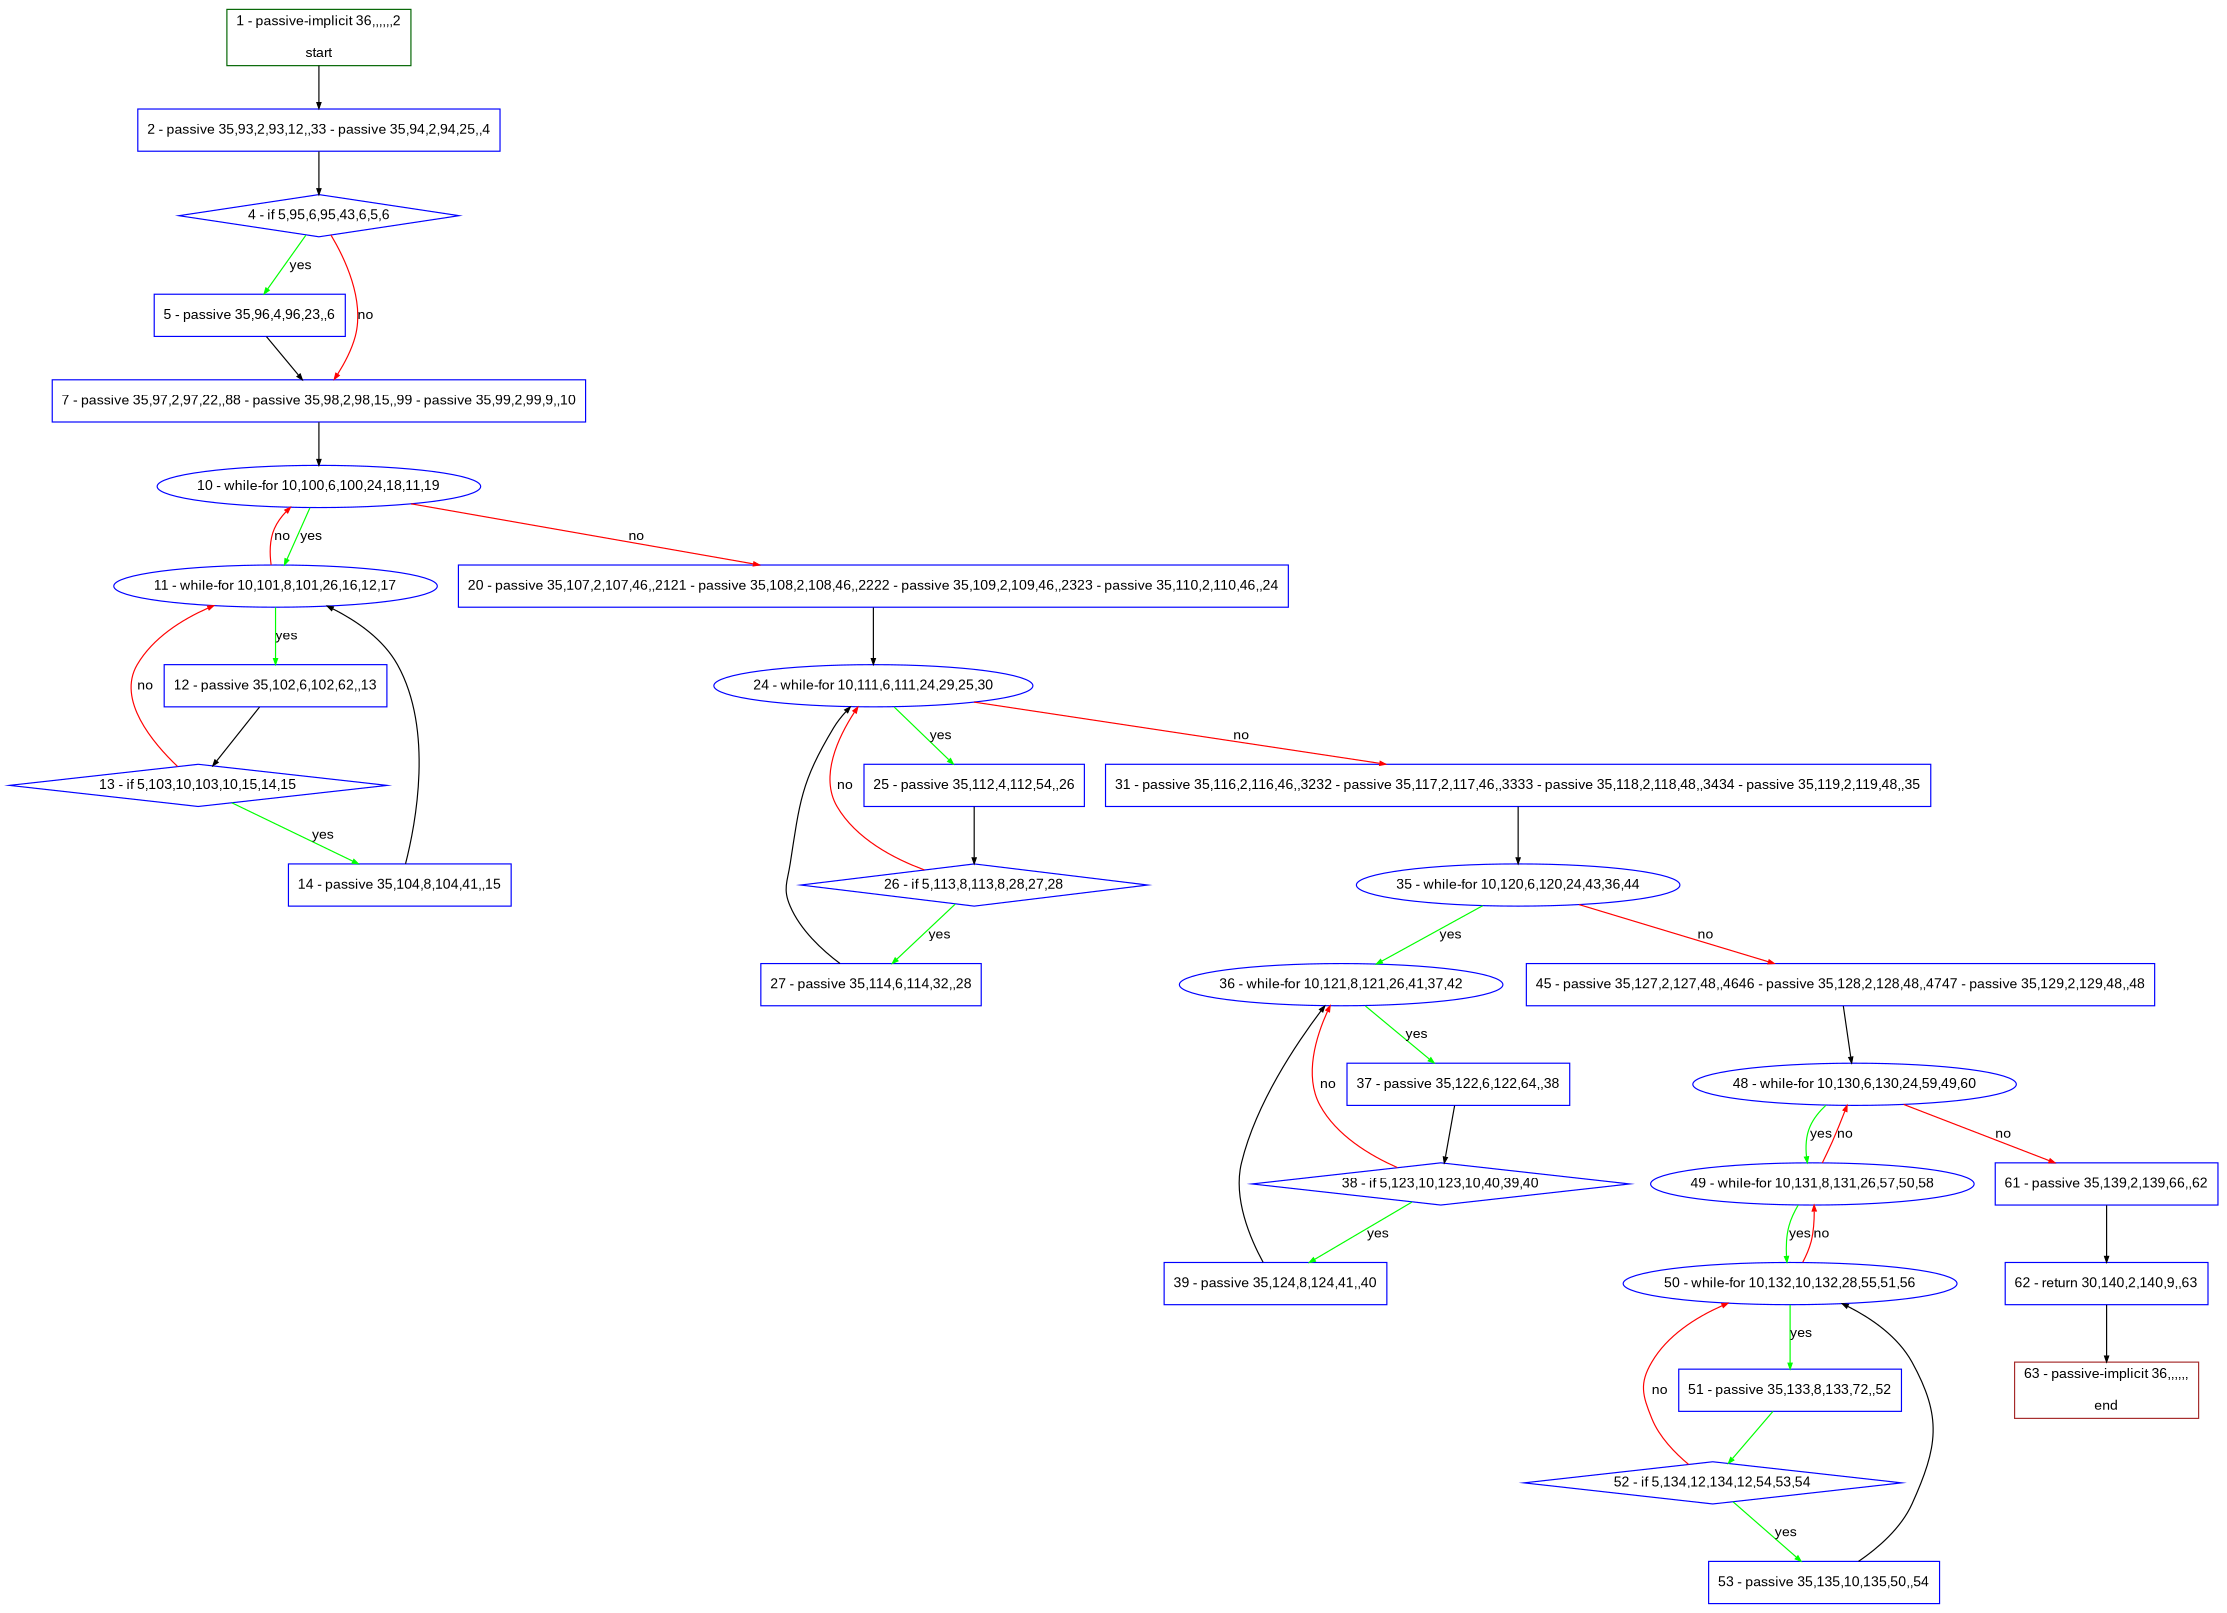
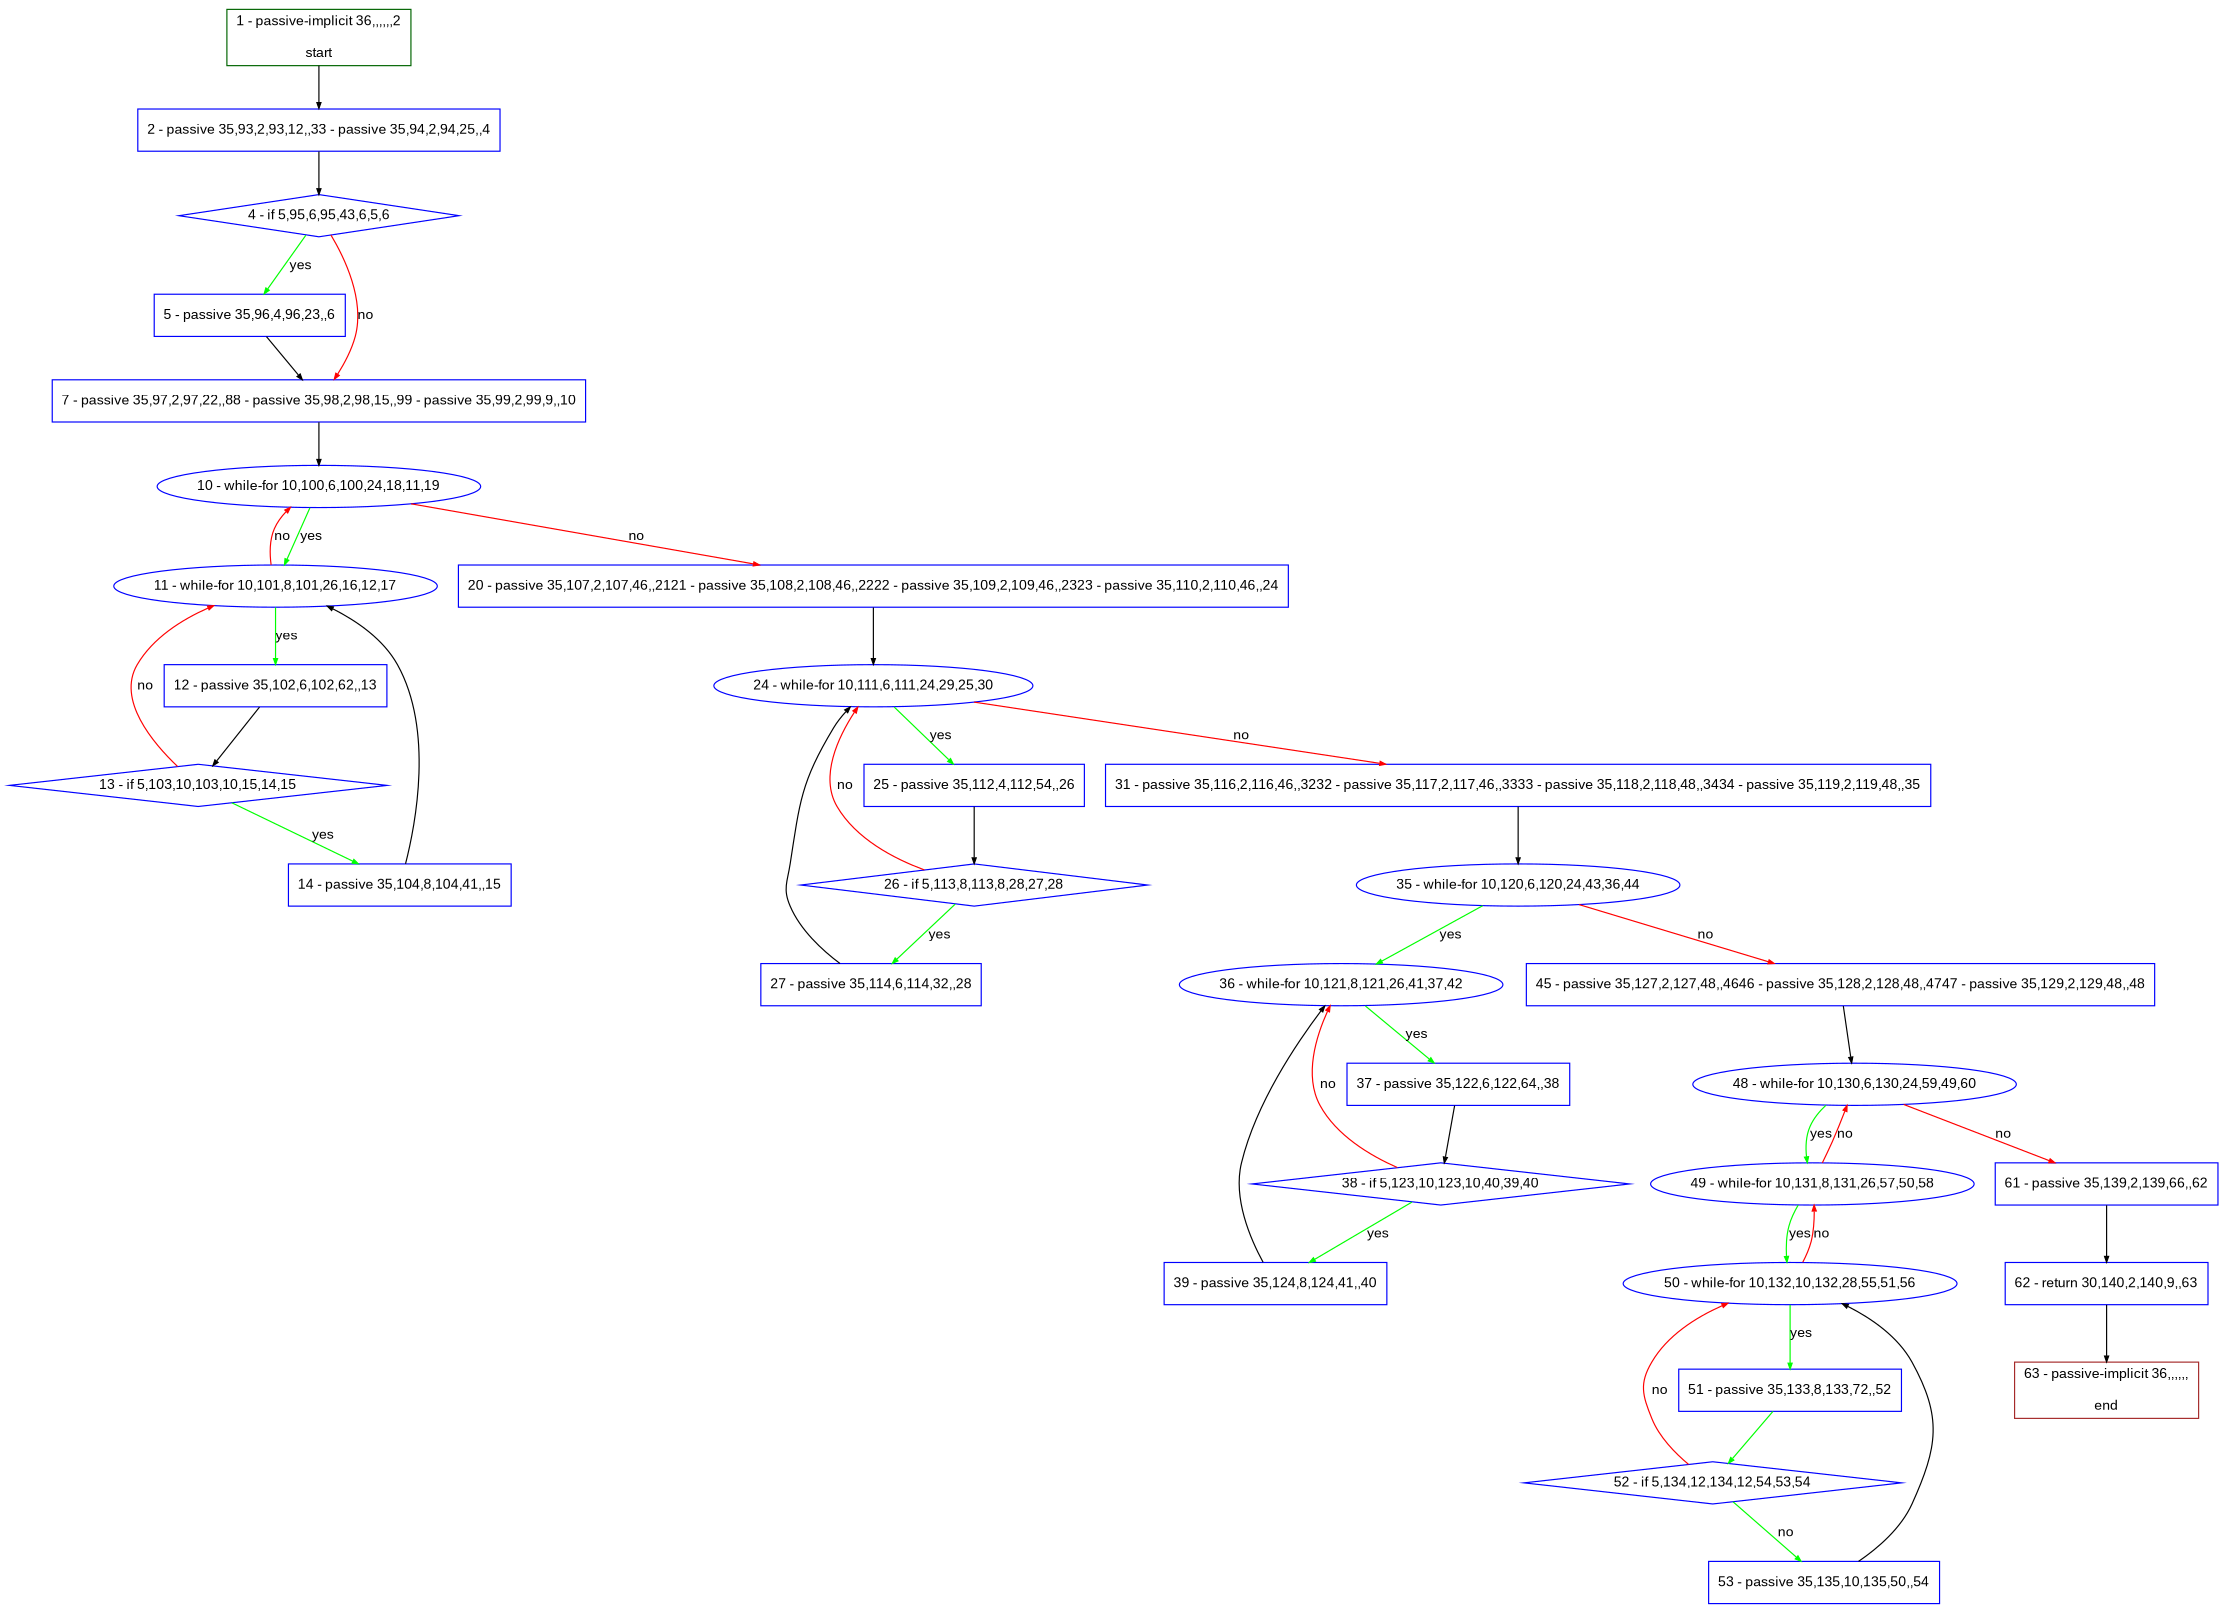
(1786, 1533) -> (1786, 1533)
